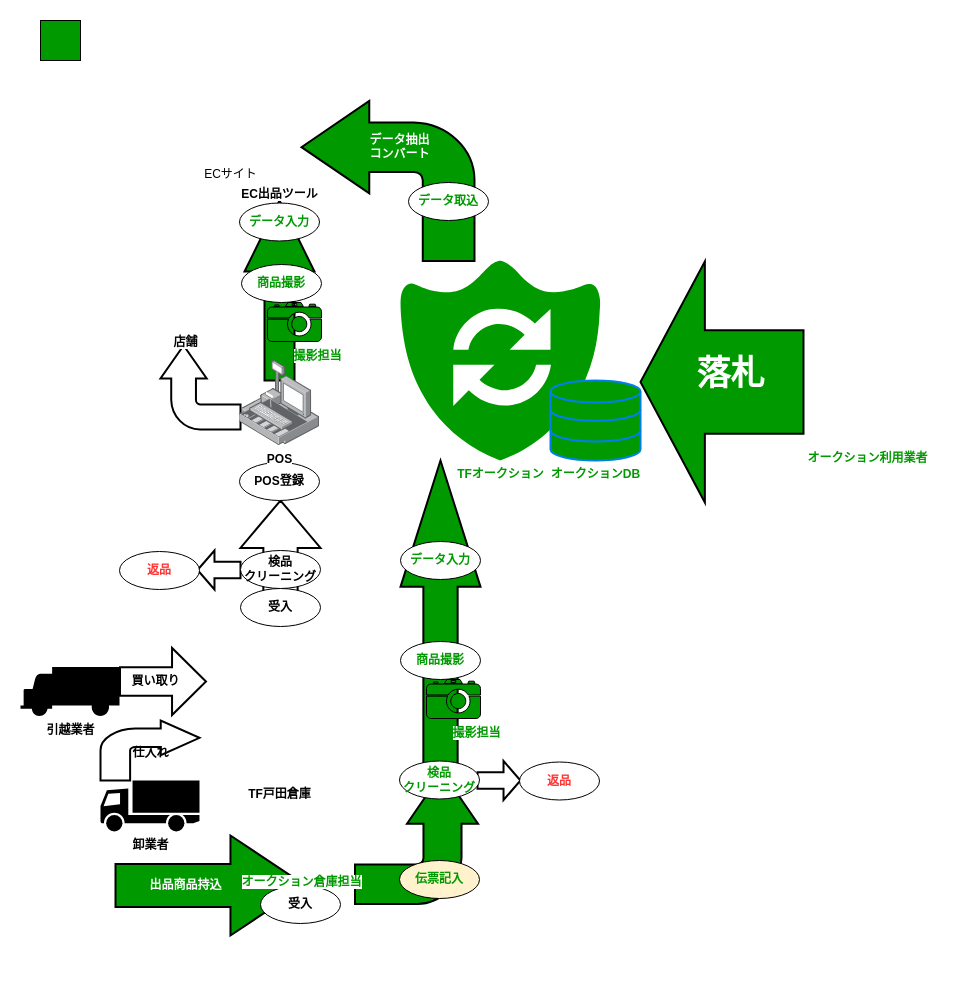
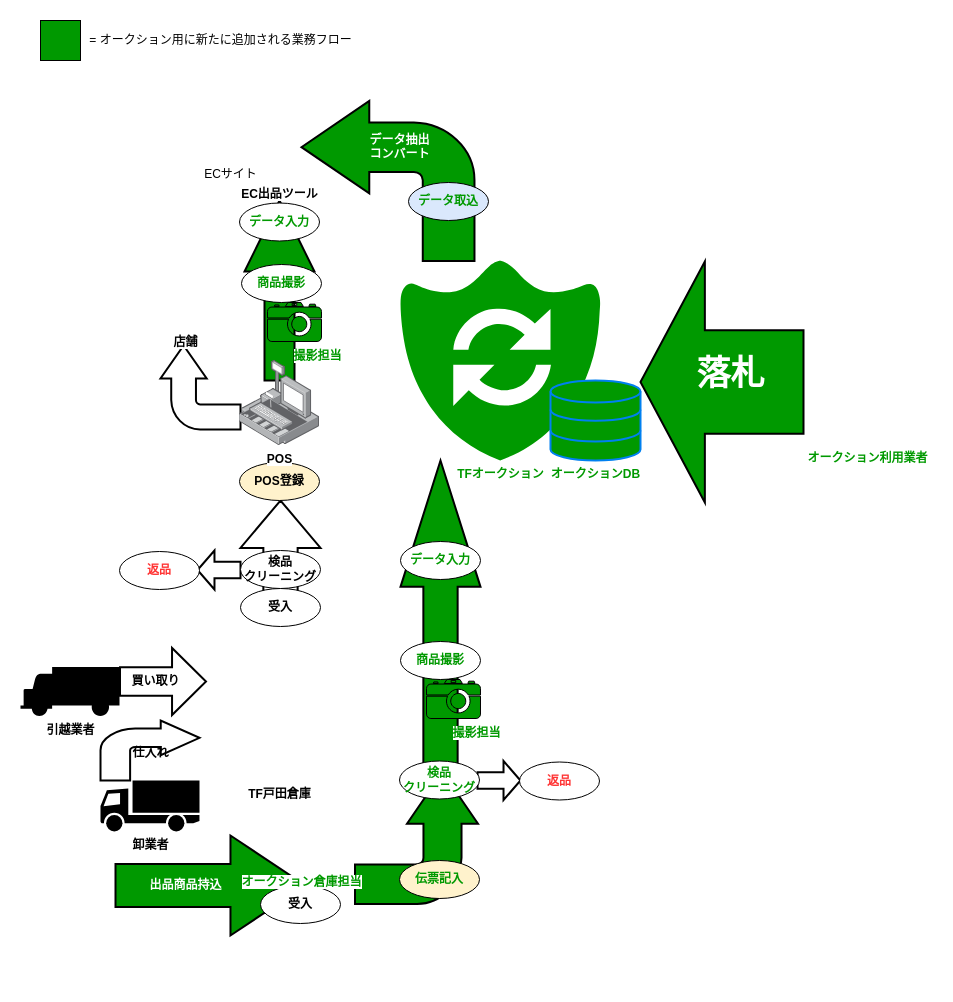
none -> (221, 46)
(449, 202) -> (449, 202)
(280, 482) -> (280, 482)
